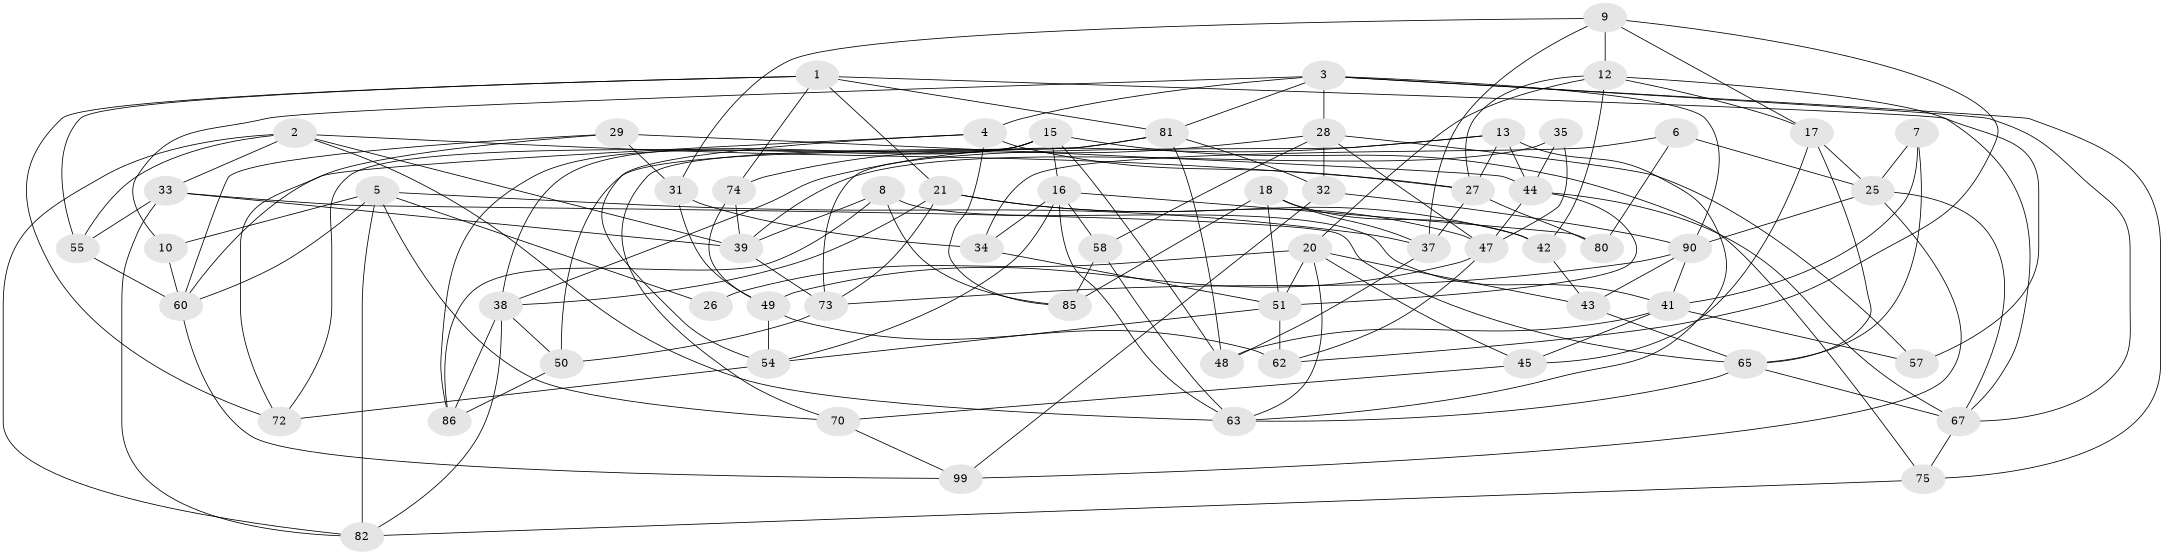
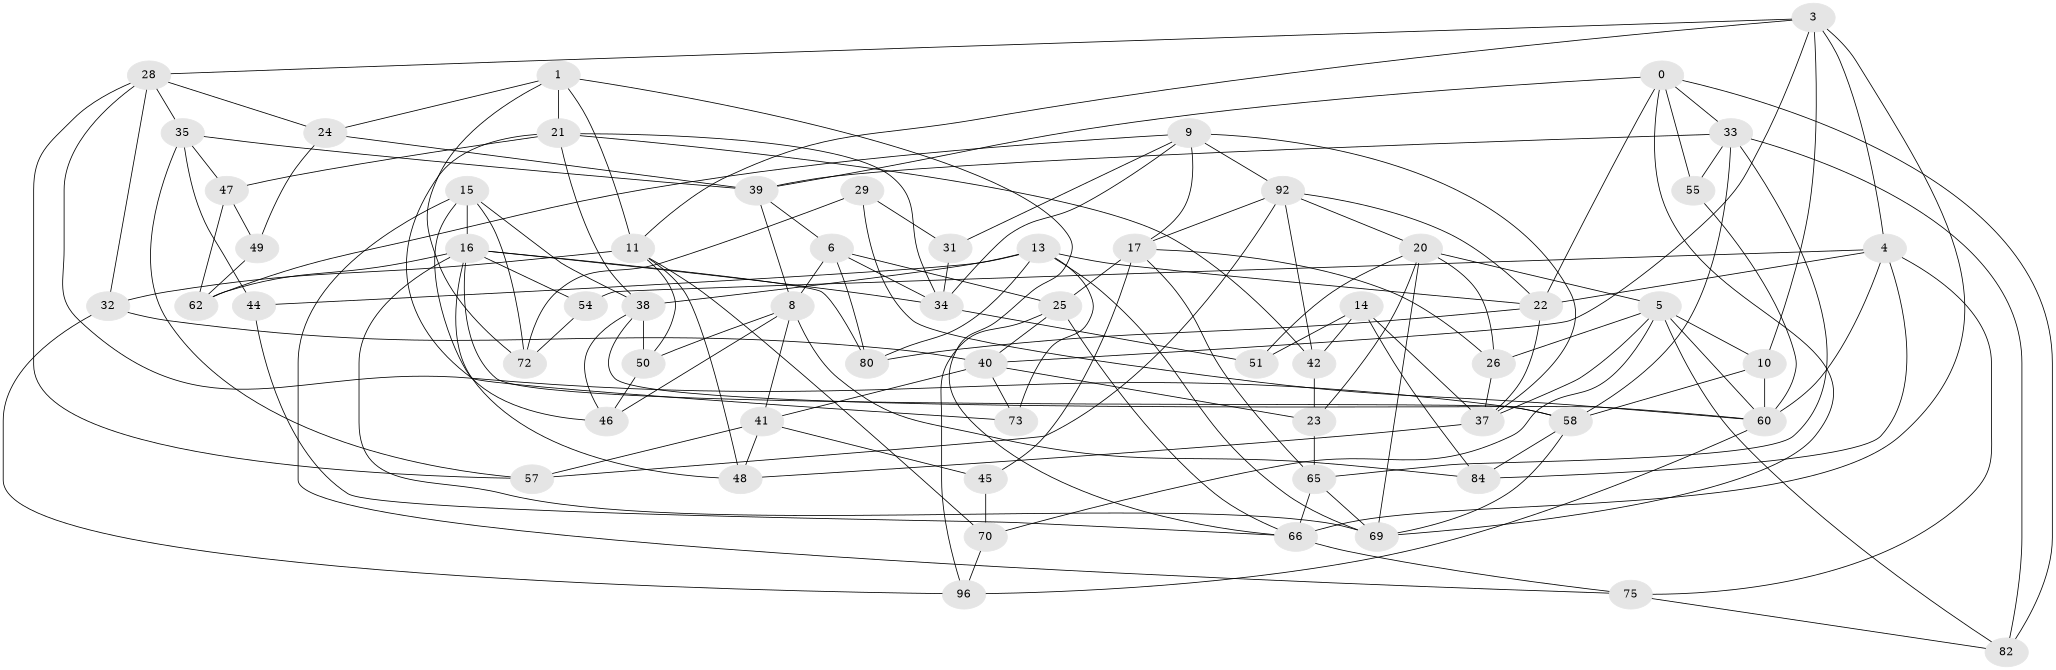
(1605, 75) -> (1283, 191)
(376, 90) -> none
(2010, 117) -> (1948, 514)
(295, 133) -> (1662, 75)
(1167, 133) -> (633, 248)
(1917, 133) -> none
(880, 145) -> none
none -> (790, 146)
(734, 191) -> (325, 133)
(1266, 191) -> (1362, 306)
(1405, 191) -> (166, 104)
(1473, 191) -> (1541, 306)
none -> (1059, 214)
(1509, 220) -> none
(1141, 246) -> (530, 429)
(1690, 248) -> (986, 364)
(703, 260) -> none
none -> (817, 270)
none -> (1329, 272)
(782, 276) -> (797, 221)
(1484, 292) -> none
none -> (1698, 302)
(1070, 306) -> (1479, 479)
(1588, 306) -> (1314, 422)
(1419, 313) -> (1540, 277)
none -> (967, 323)
(1106, 326) -> none
(1280, 329) -> (388, 265)
(769, 335) -> none
(703, 344) -> (717, 334)
none -> (1488, 393)
none -> (1668, 393)
none -> (254, 400)
(450, 422) -> (607, 422)
(1234, 422) -> (1377, 537)
(1959, 422) -> (1296, 537)
(473, 443) -> (1144, 406)
(961, 479) -> (964, 595)
